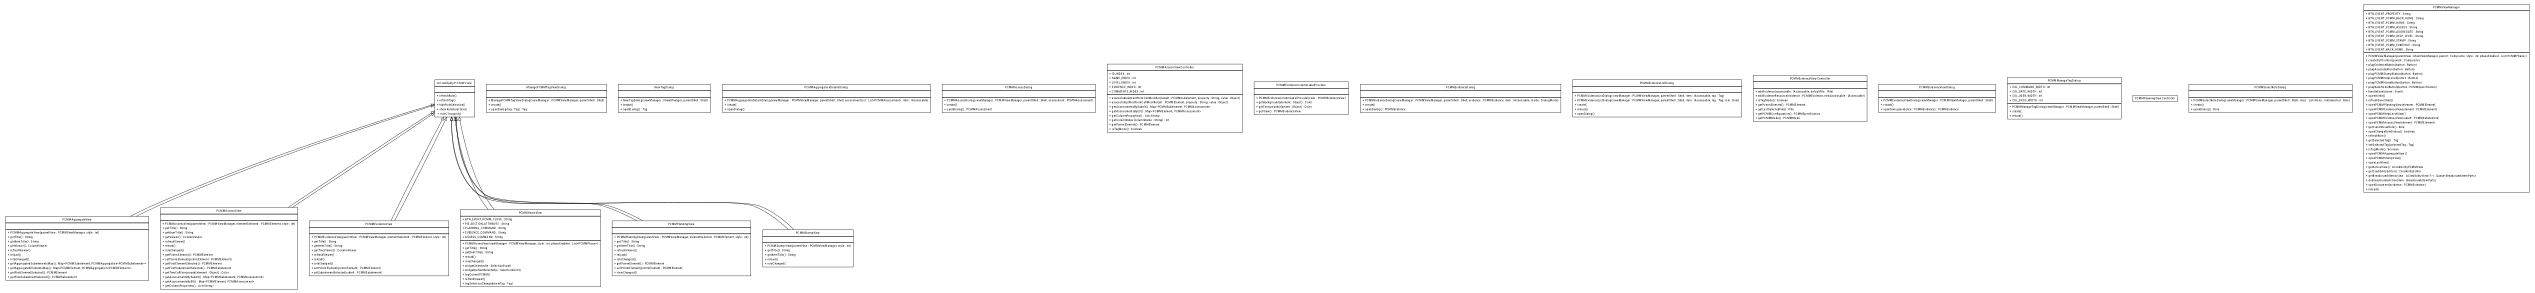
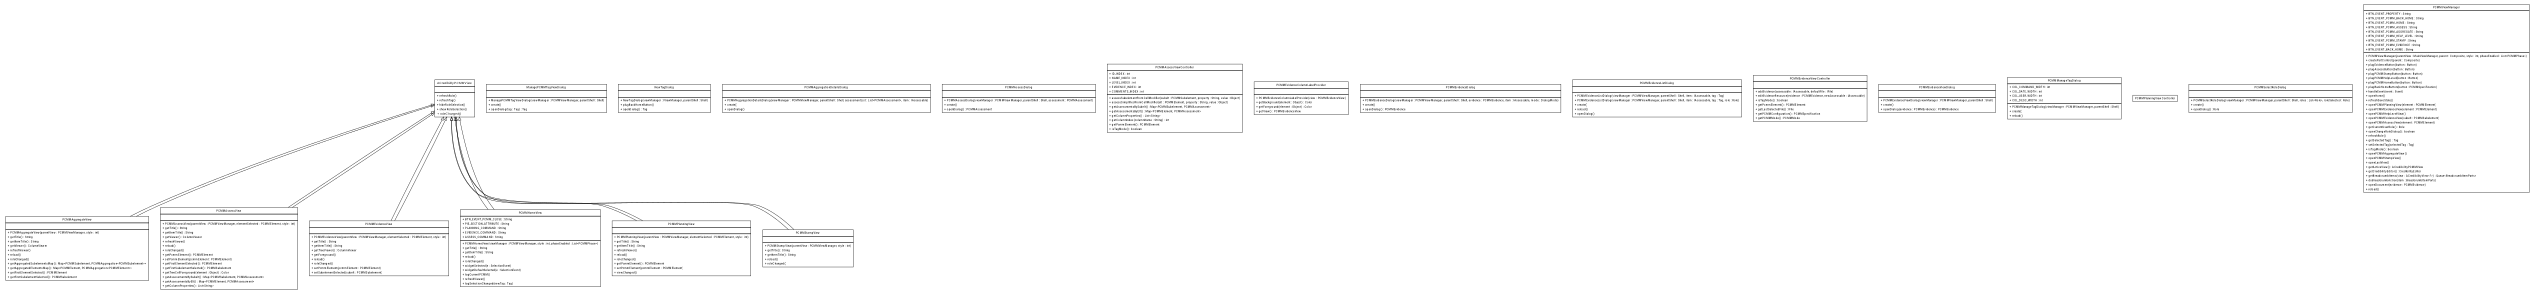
(627, 105) -> (637, 105)
(323, 255) -> (324, 255)
